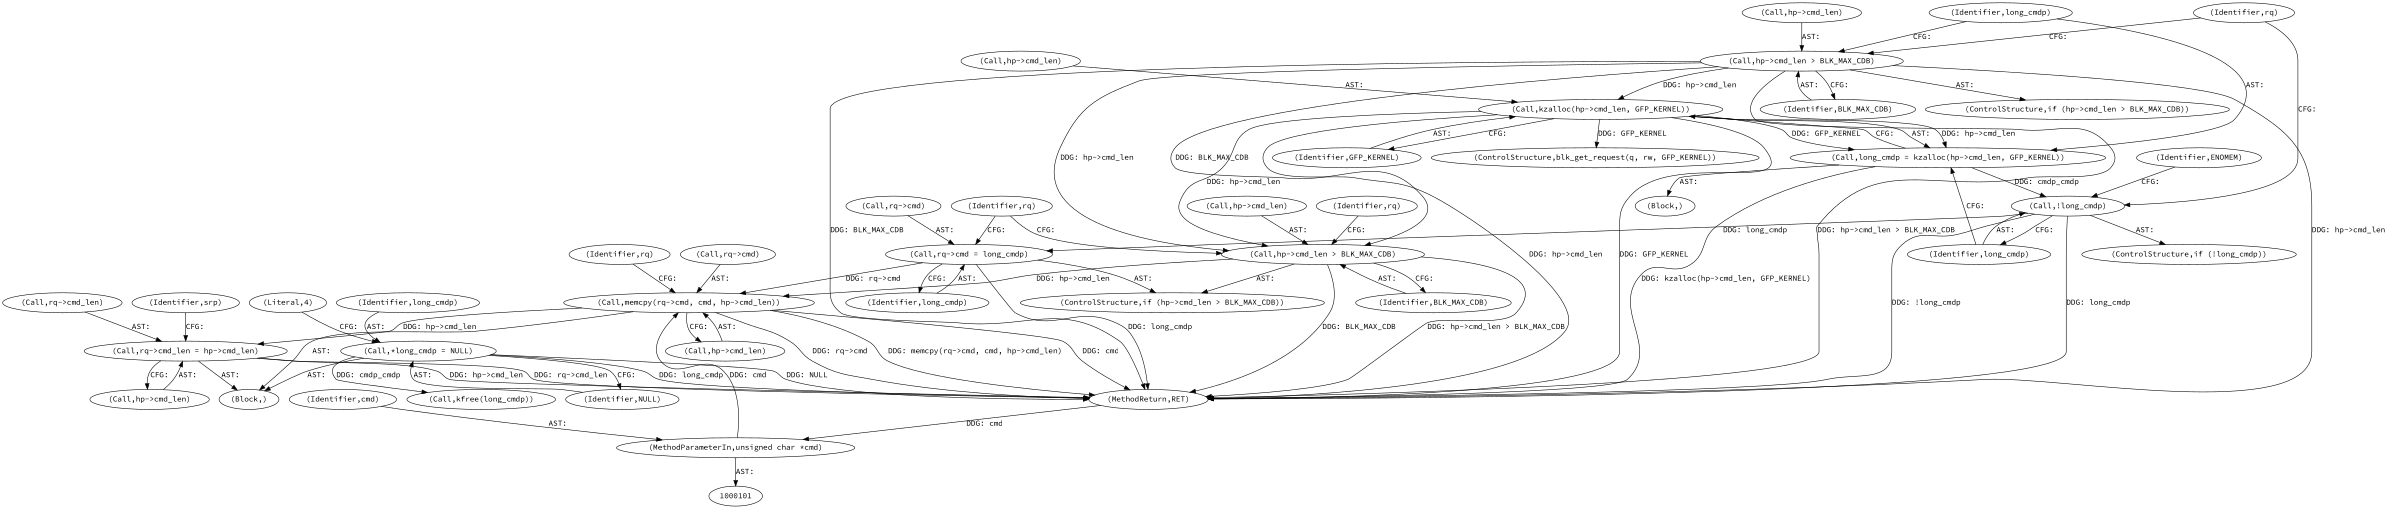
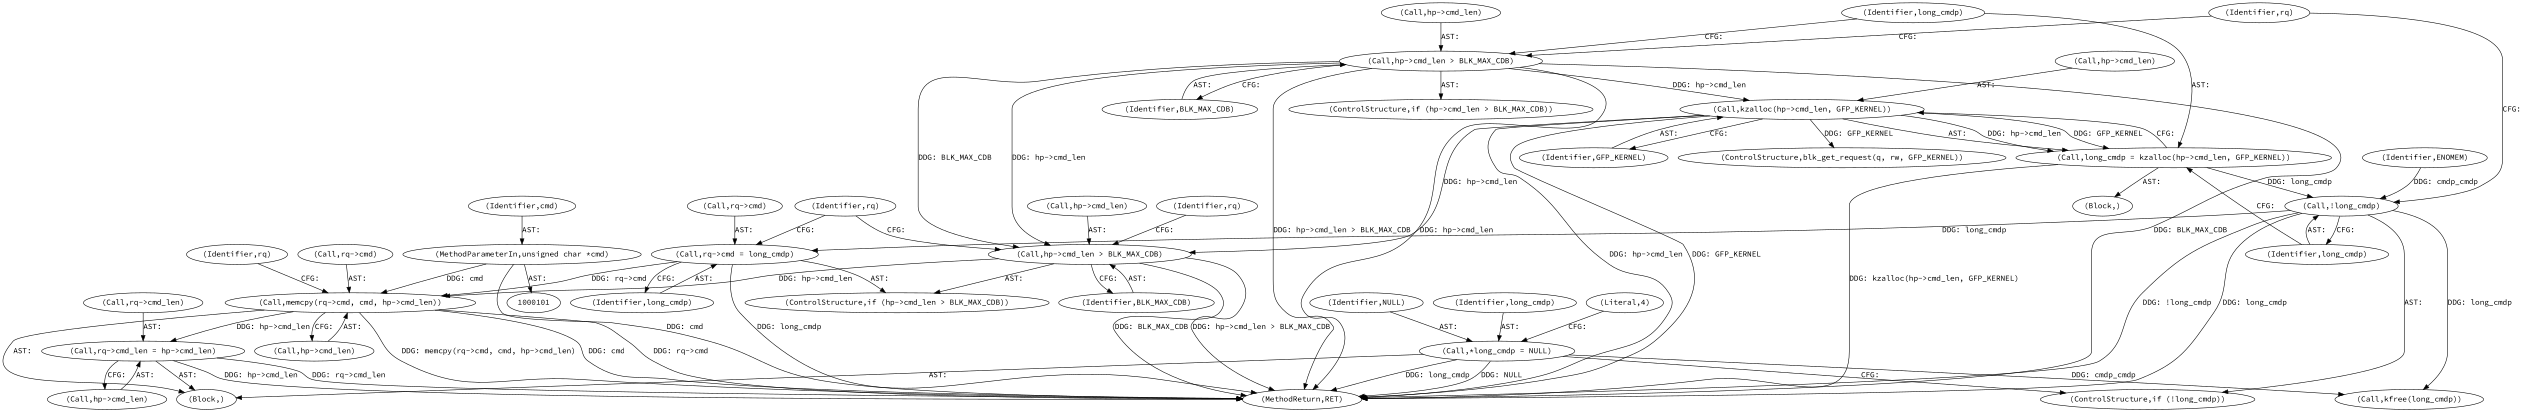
(2047, 182) -> (2300, 182)
(2153, 182) -> (2446, 182)
none -> (2448, 285)
(186, 303) -> none
(558, 361) -> (1811, 374)
(955, 422) -> (838, 383)
